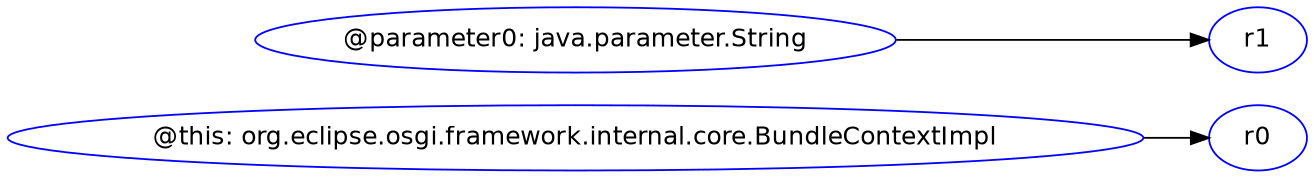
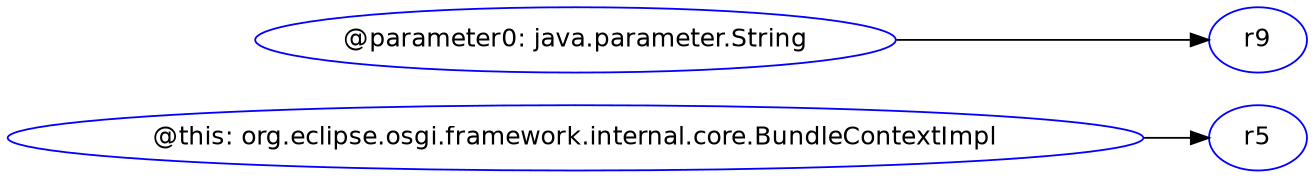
(1258, 40) -> (1258, 40)
(1258, 138) -> (1258, 138)
